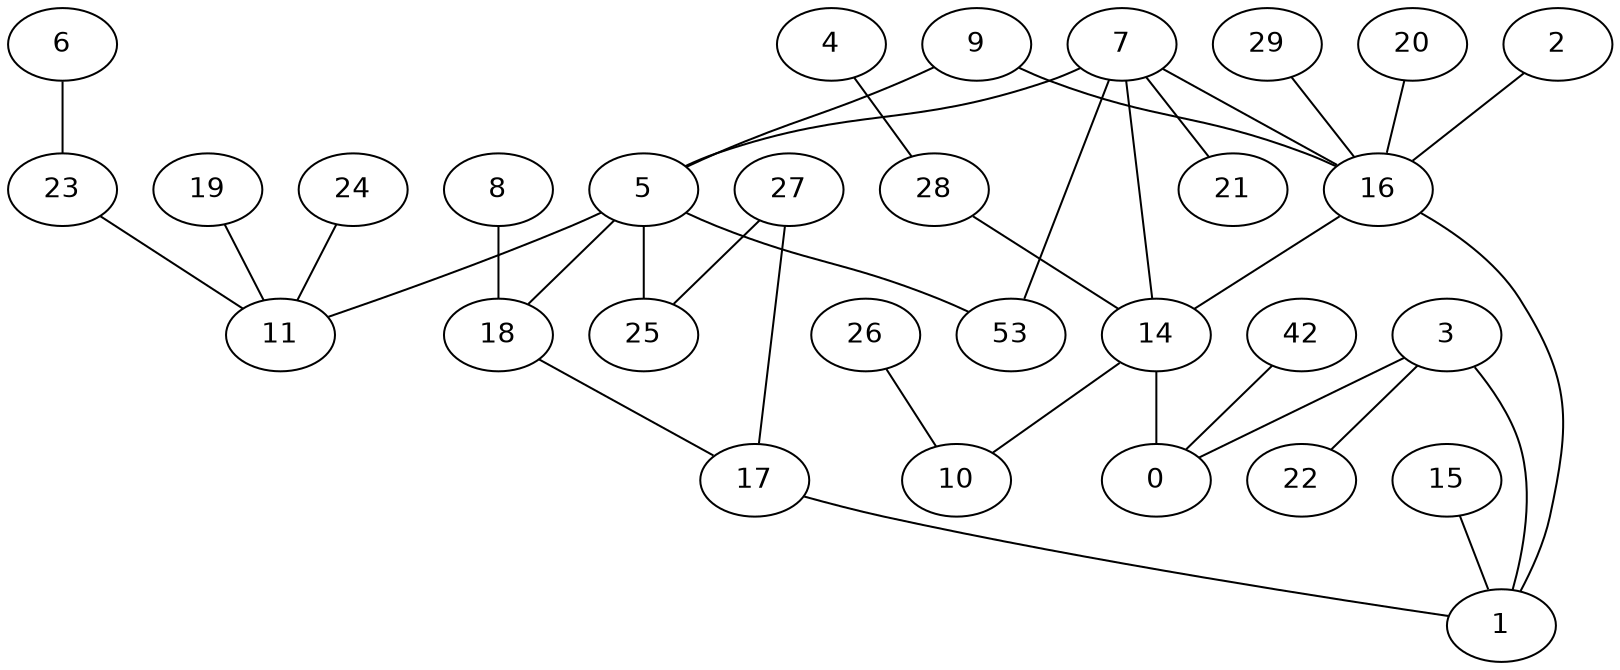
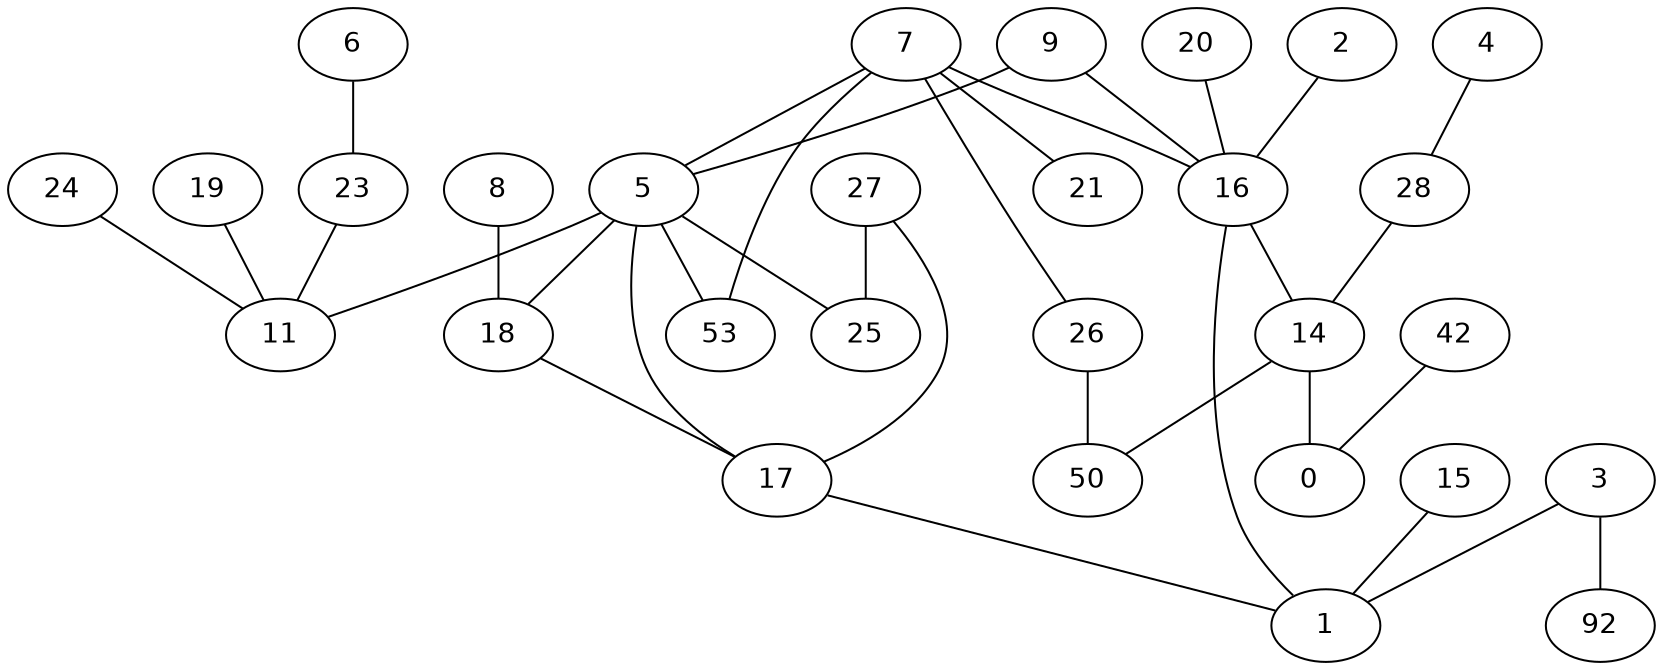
(1267, 44) -> none
(1139, 190) -> (993, 191)
none -> (643, 360)
(1302, 408) -> none
(957, 480) -> (1088, 480)
(1302, 480) -> (1600, 626)
